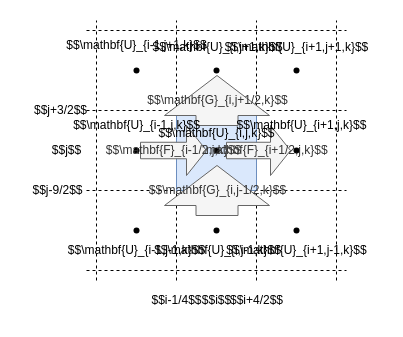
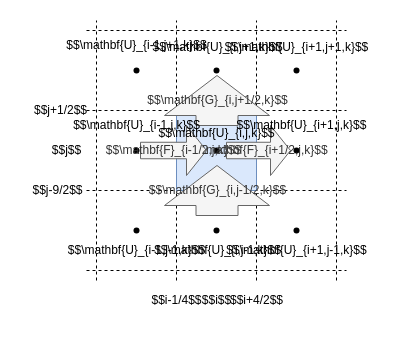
(61, 111) -> (61, 111)
